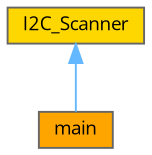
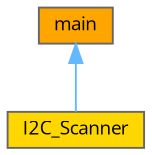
(76, 87) -> (76, 87)
